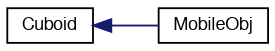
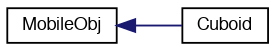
(135, 26) -> (159, 26)
